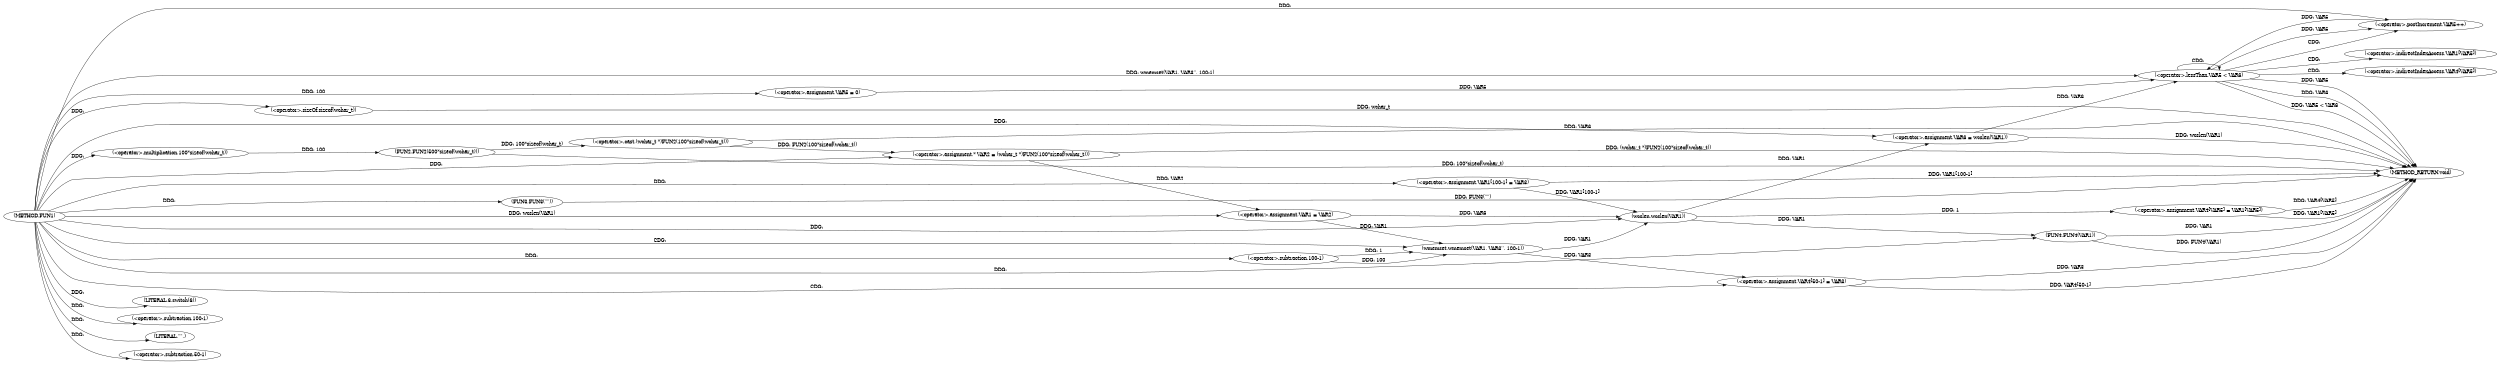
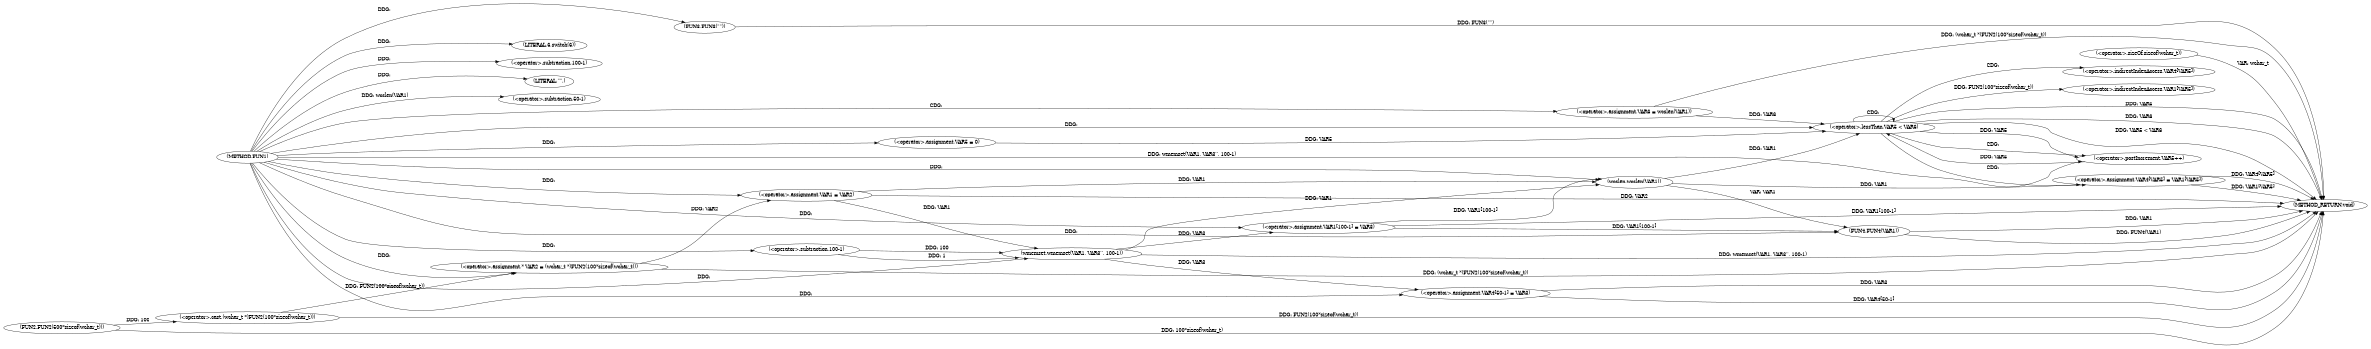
(1286, 6) -> (1192, 155)
(2315, 60) -> (1994, 88)
(1170, 73) -> (1072, 125)
(314, 92) -> (549, 143)
(117, 106) -> none
(1374, 108) -> (2253, 64)
(1001, 122) -> (937, 106)
(1578, 127) -> (1319, 315)
(2199, 136) -> (1994, 35)
(532, 144) -> (138, 320)
(170, 153) -> none
(1808, 177) -> (1762, 162)
none -> (1976, 179)
none -> (1576, 199)
(1950, 210) -> (1874, 185)
(532, 214) -> (549, 181)
(1473, 214) -> (1192, 180)
(1792, 220) -> (1763, 192)
none -> (1615, 230)
(661, 241) -> (705, 277)
none -> (1193, 241)
none -> (1731, 258)
(818, 287) -> (807, 294)
(78, 335) -> (385, 96)
